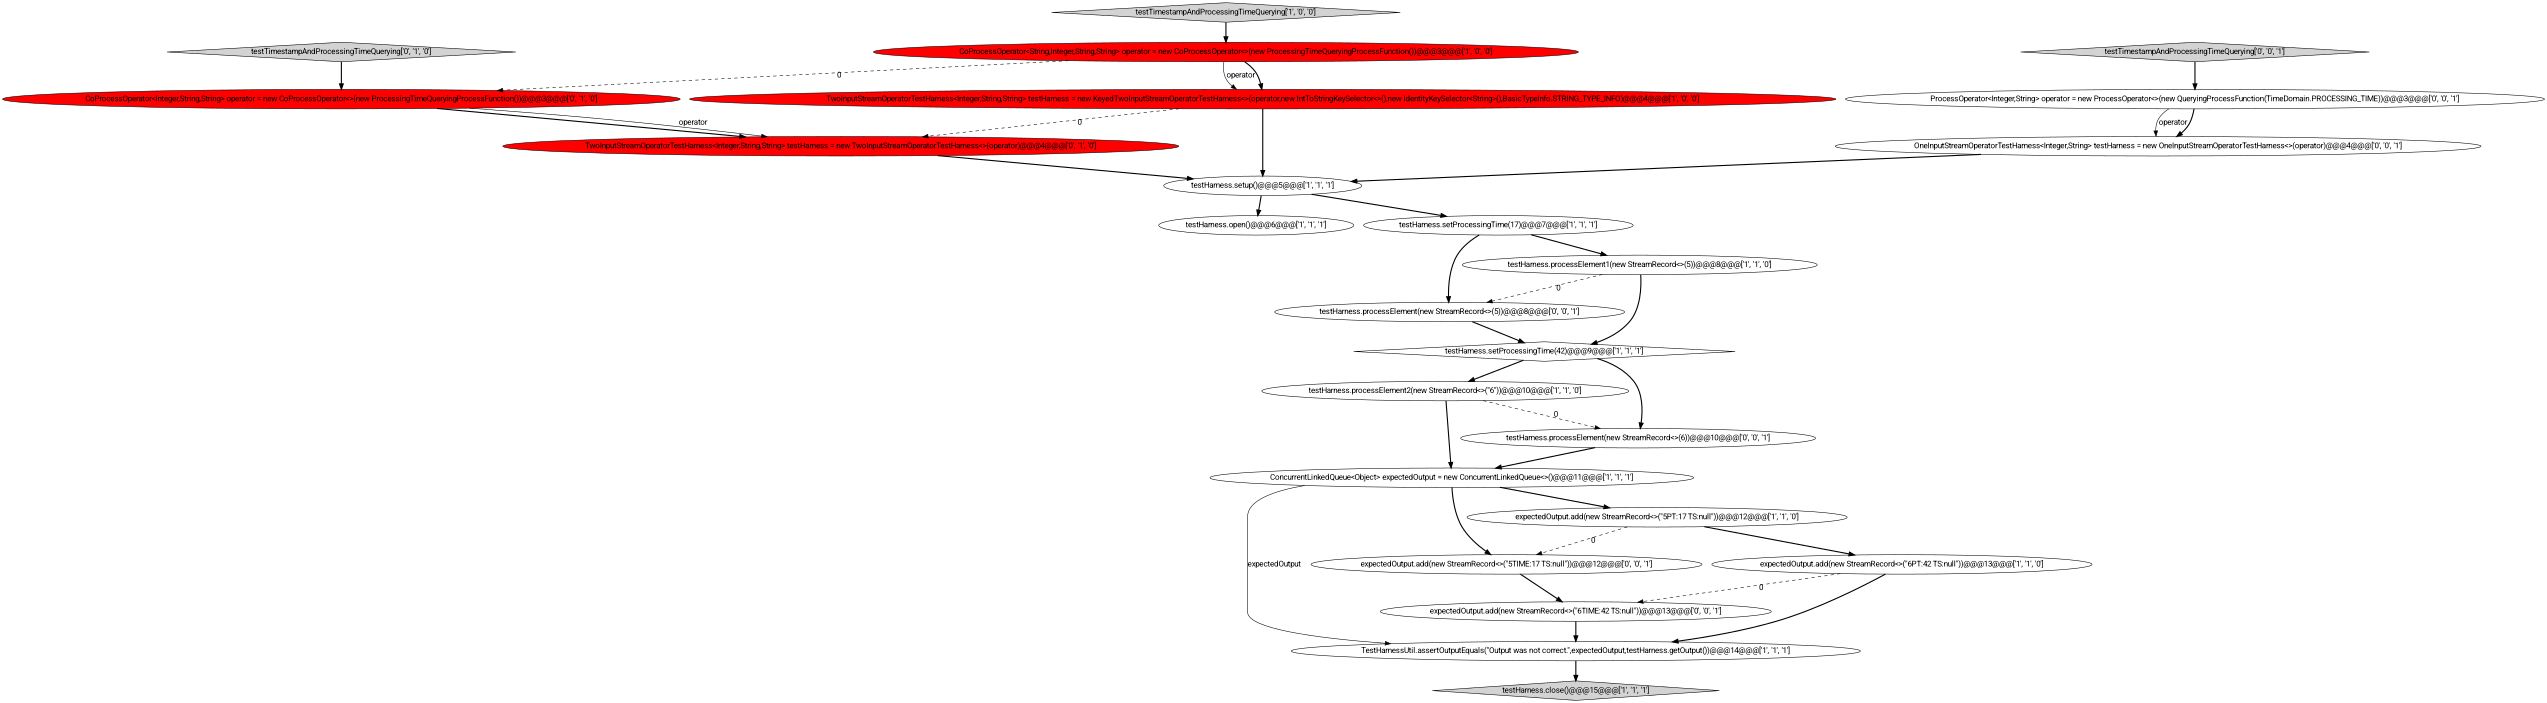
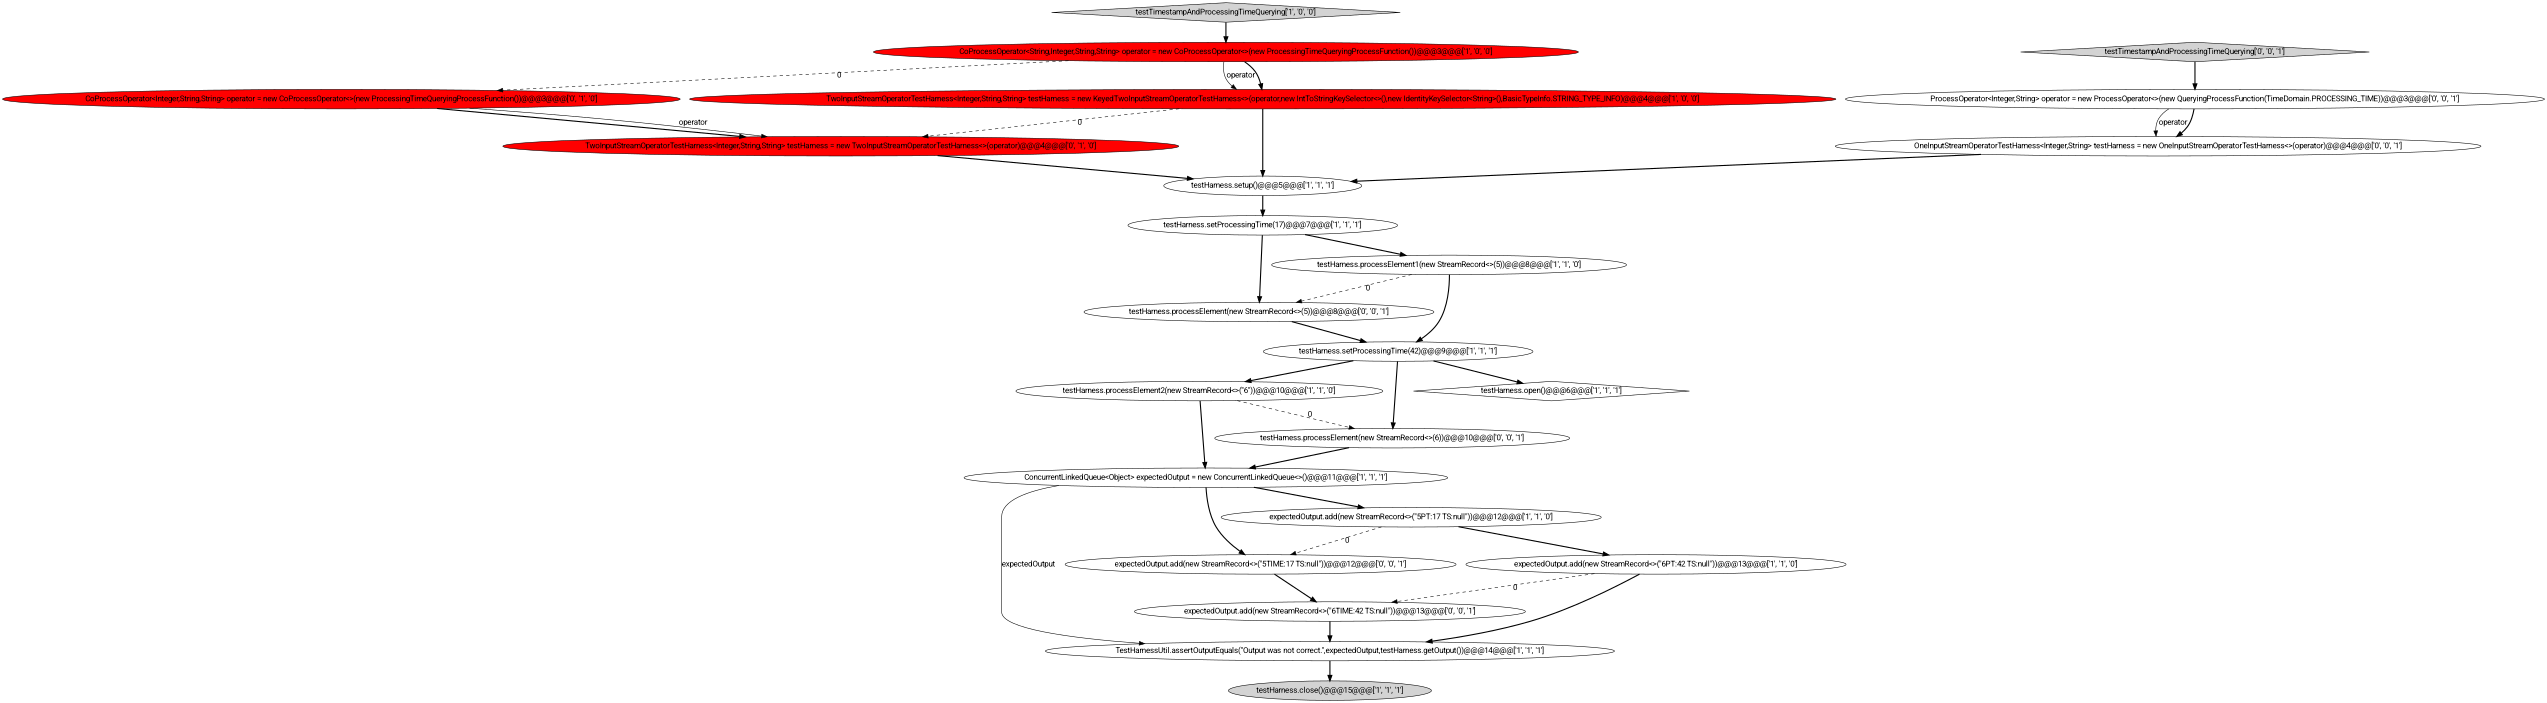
(341, 52) -> none
(1260, 203) -> (1475, 371)
(1256, 225) -> (1551, 391)
(1544, 352) -> (1398, 352)
(1576, 691) -> (1330, 691)
